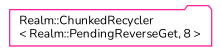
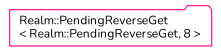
(111, 28) -> (111, 28)
